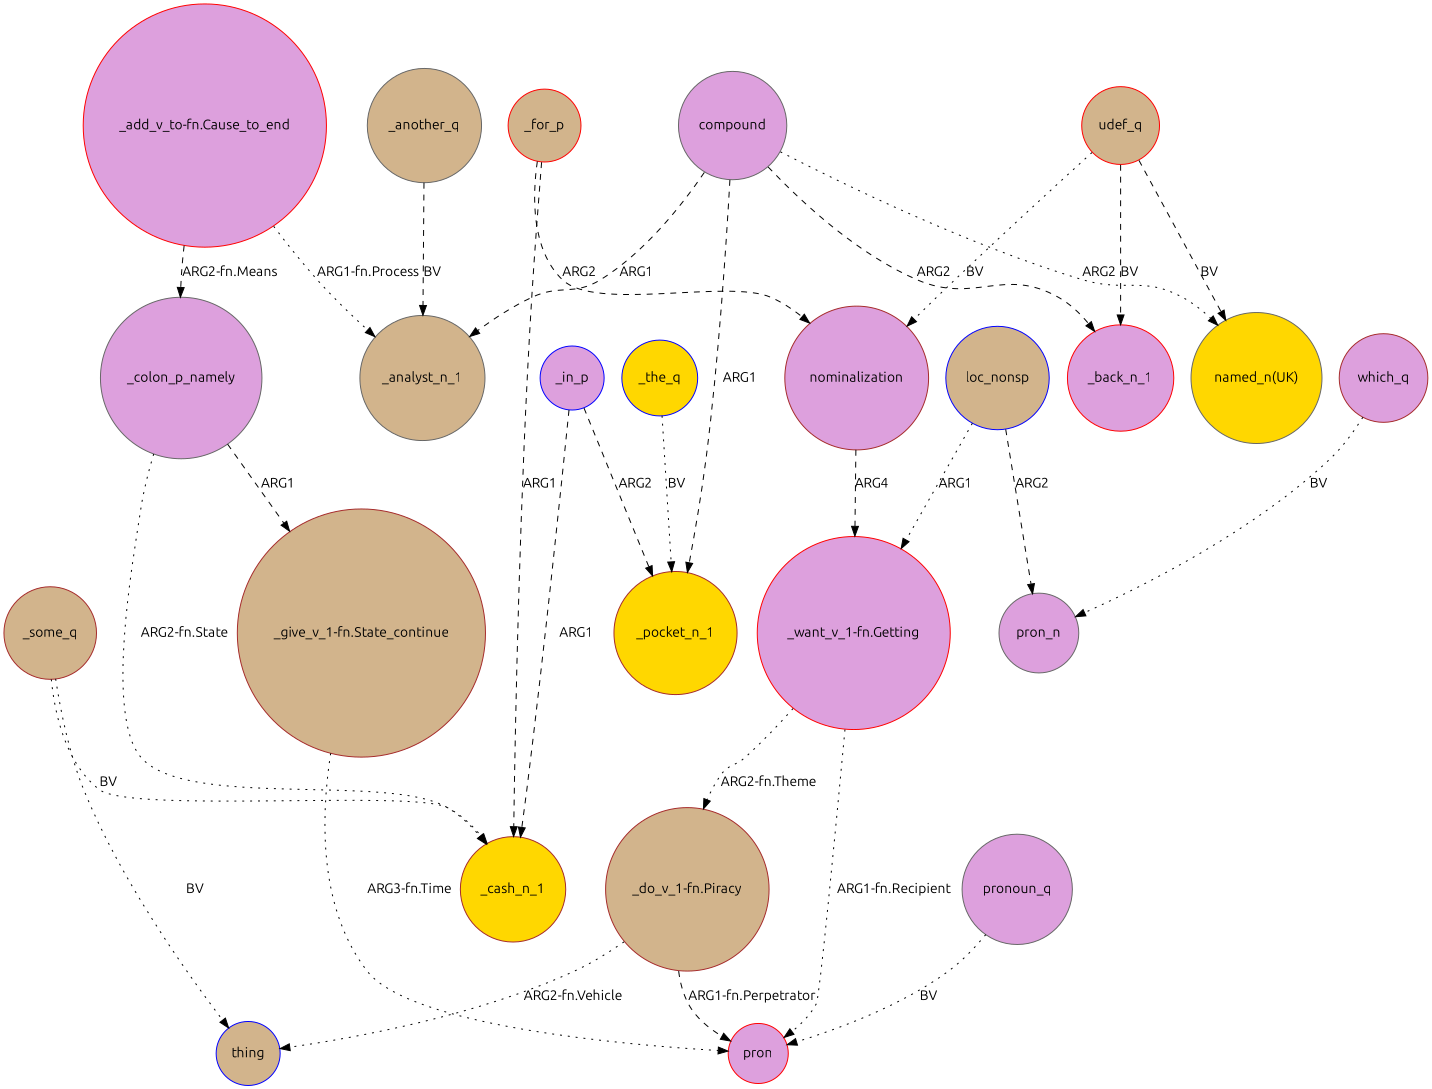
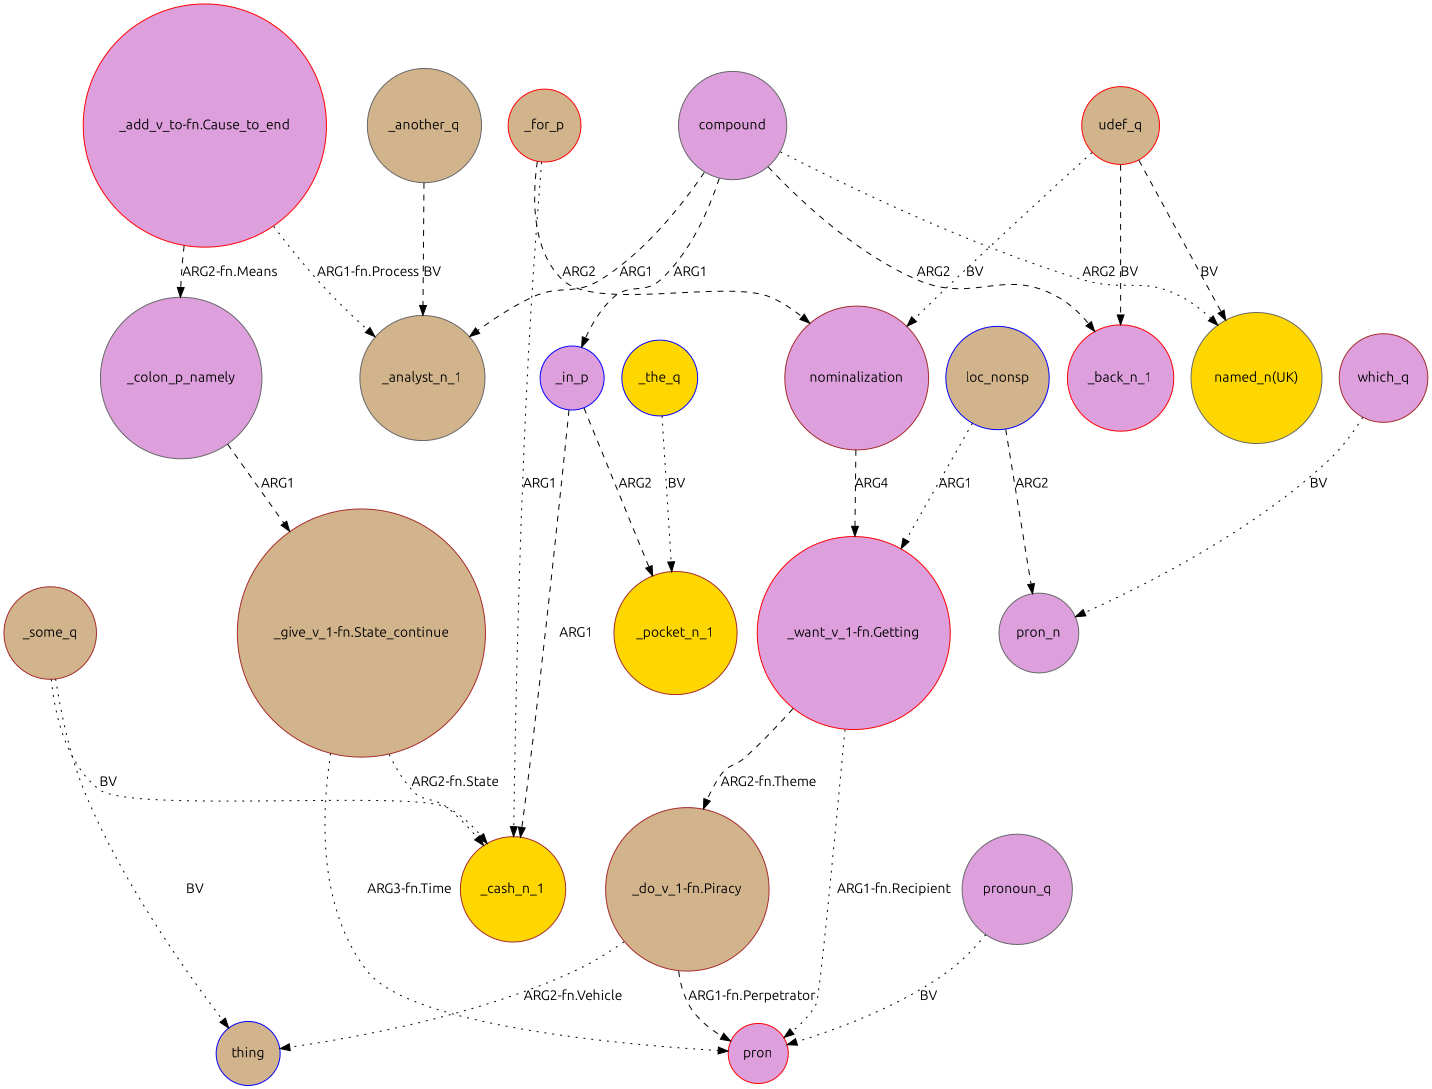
(716, 372) -> (667, 274)
(522, 494) -> (522, 494)
(749, 754) -> (749, 754)
(161, 771) -> (418, 795)
